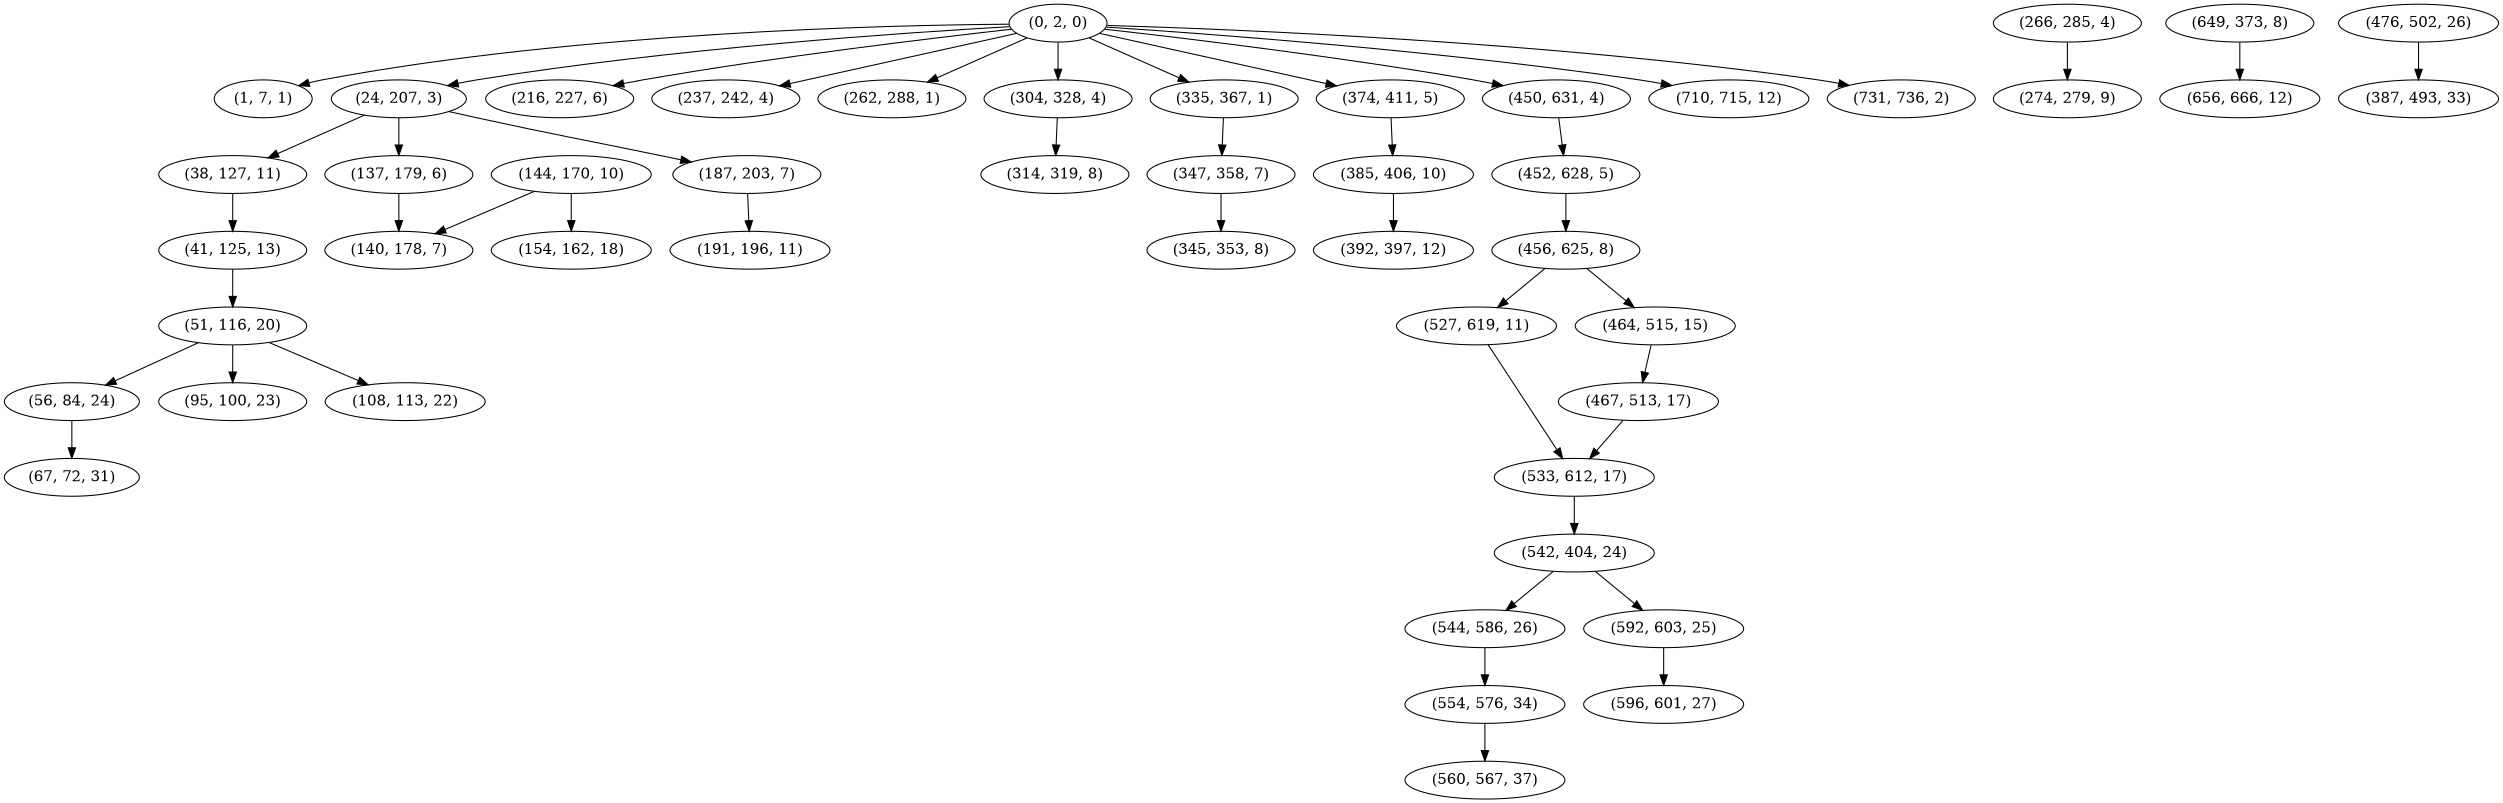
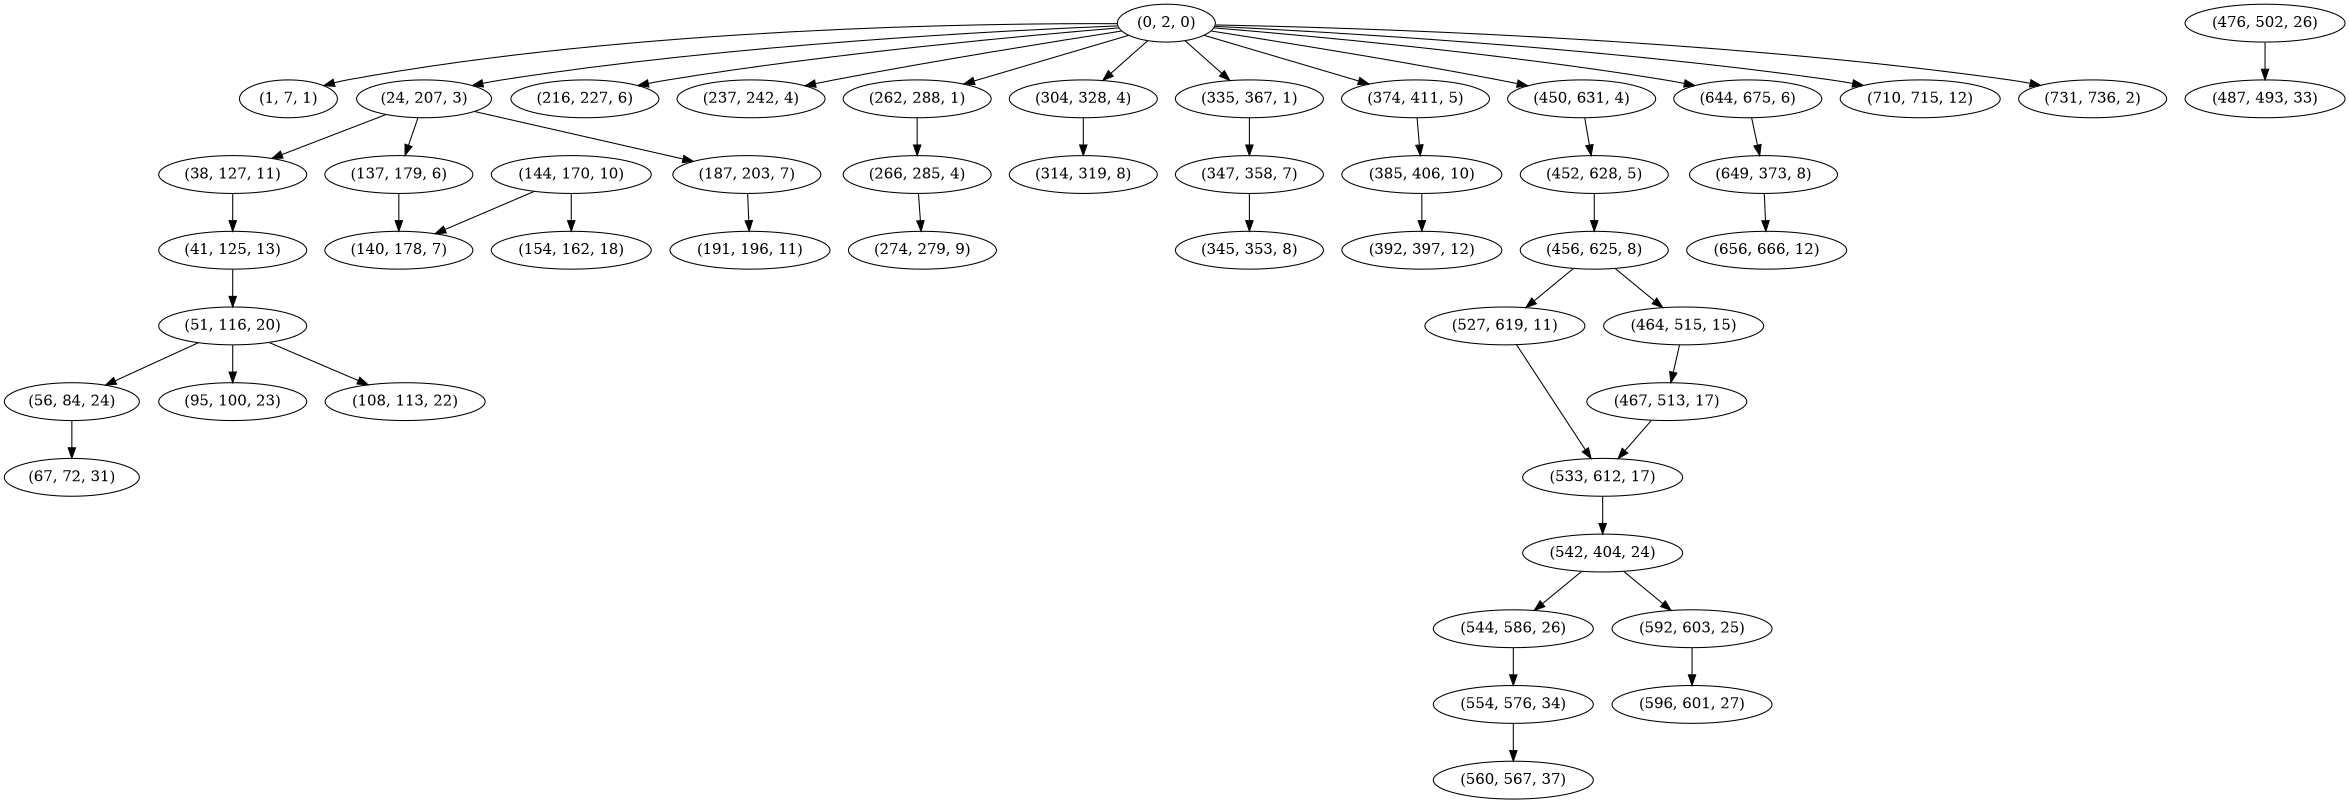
none -> (1748, 99)
(2419, 99) -> (2265, 99)
none -> (917, 132)
